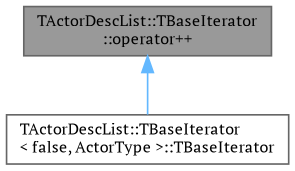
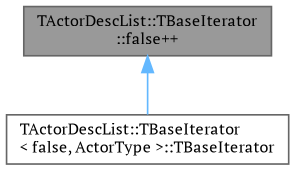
(148, 31) -> (148, 31)
